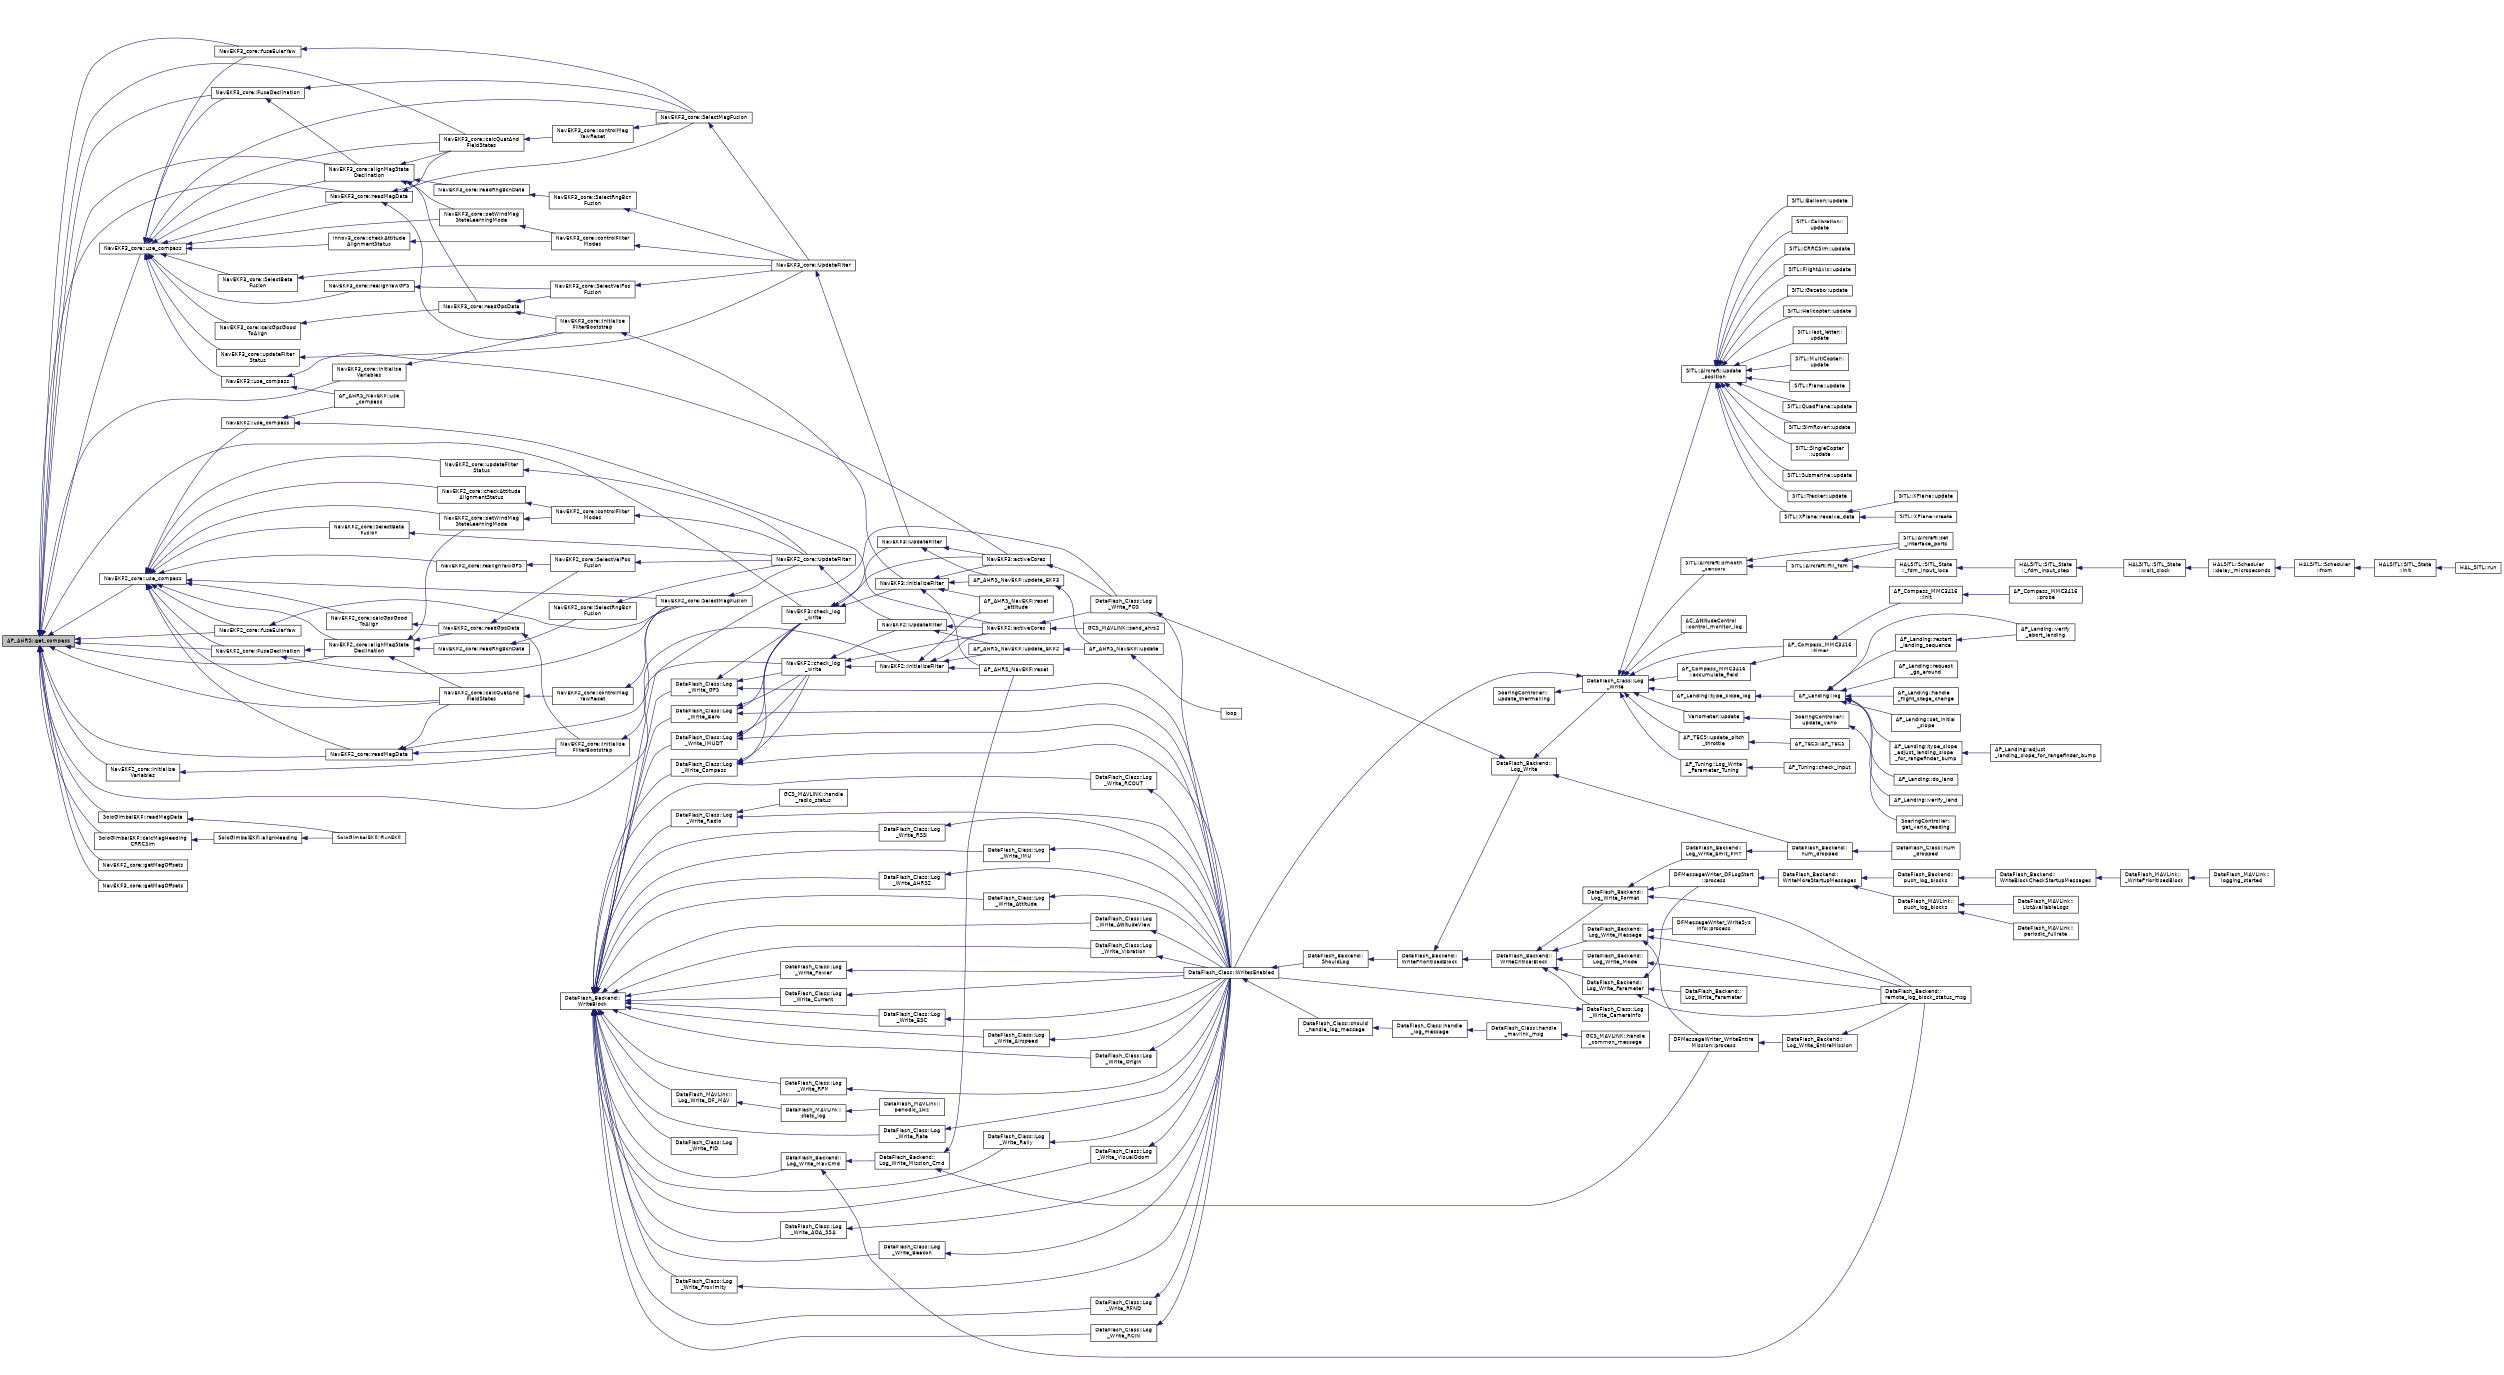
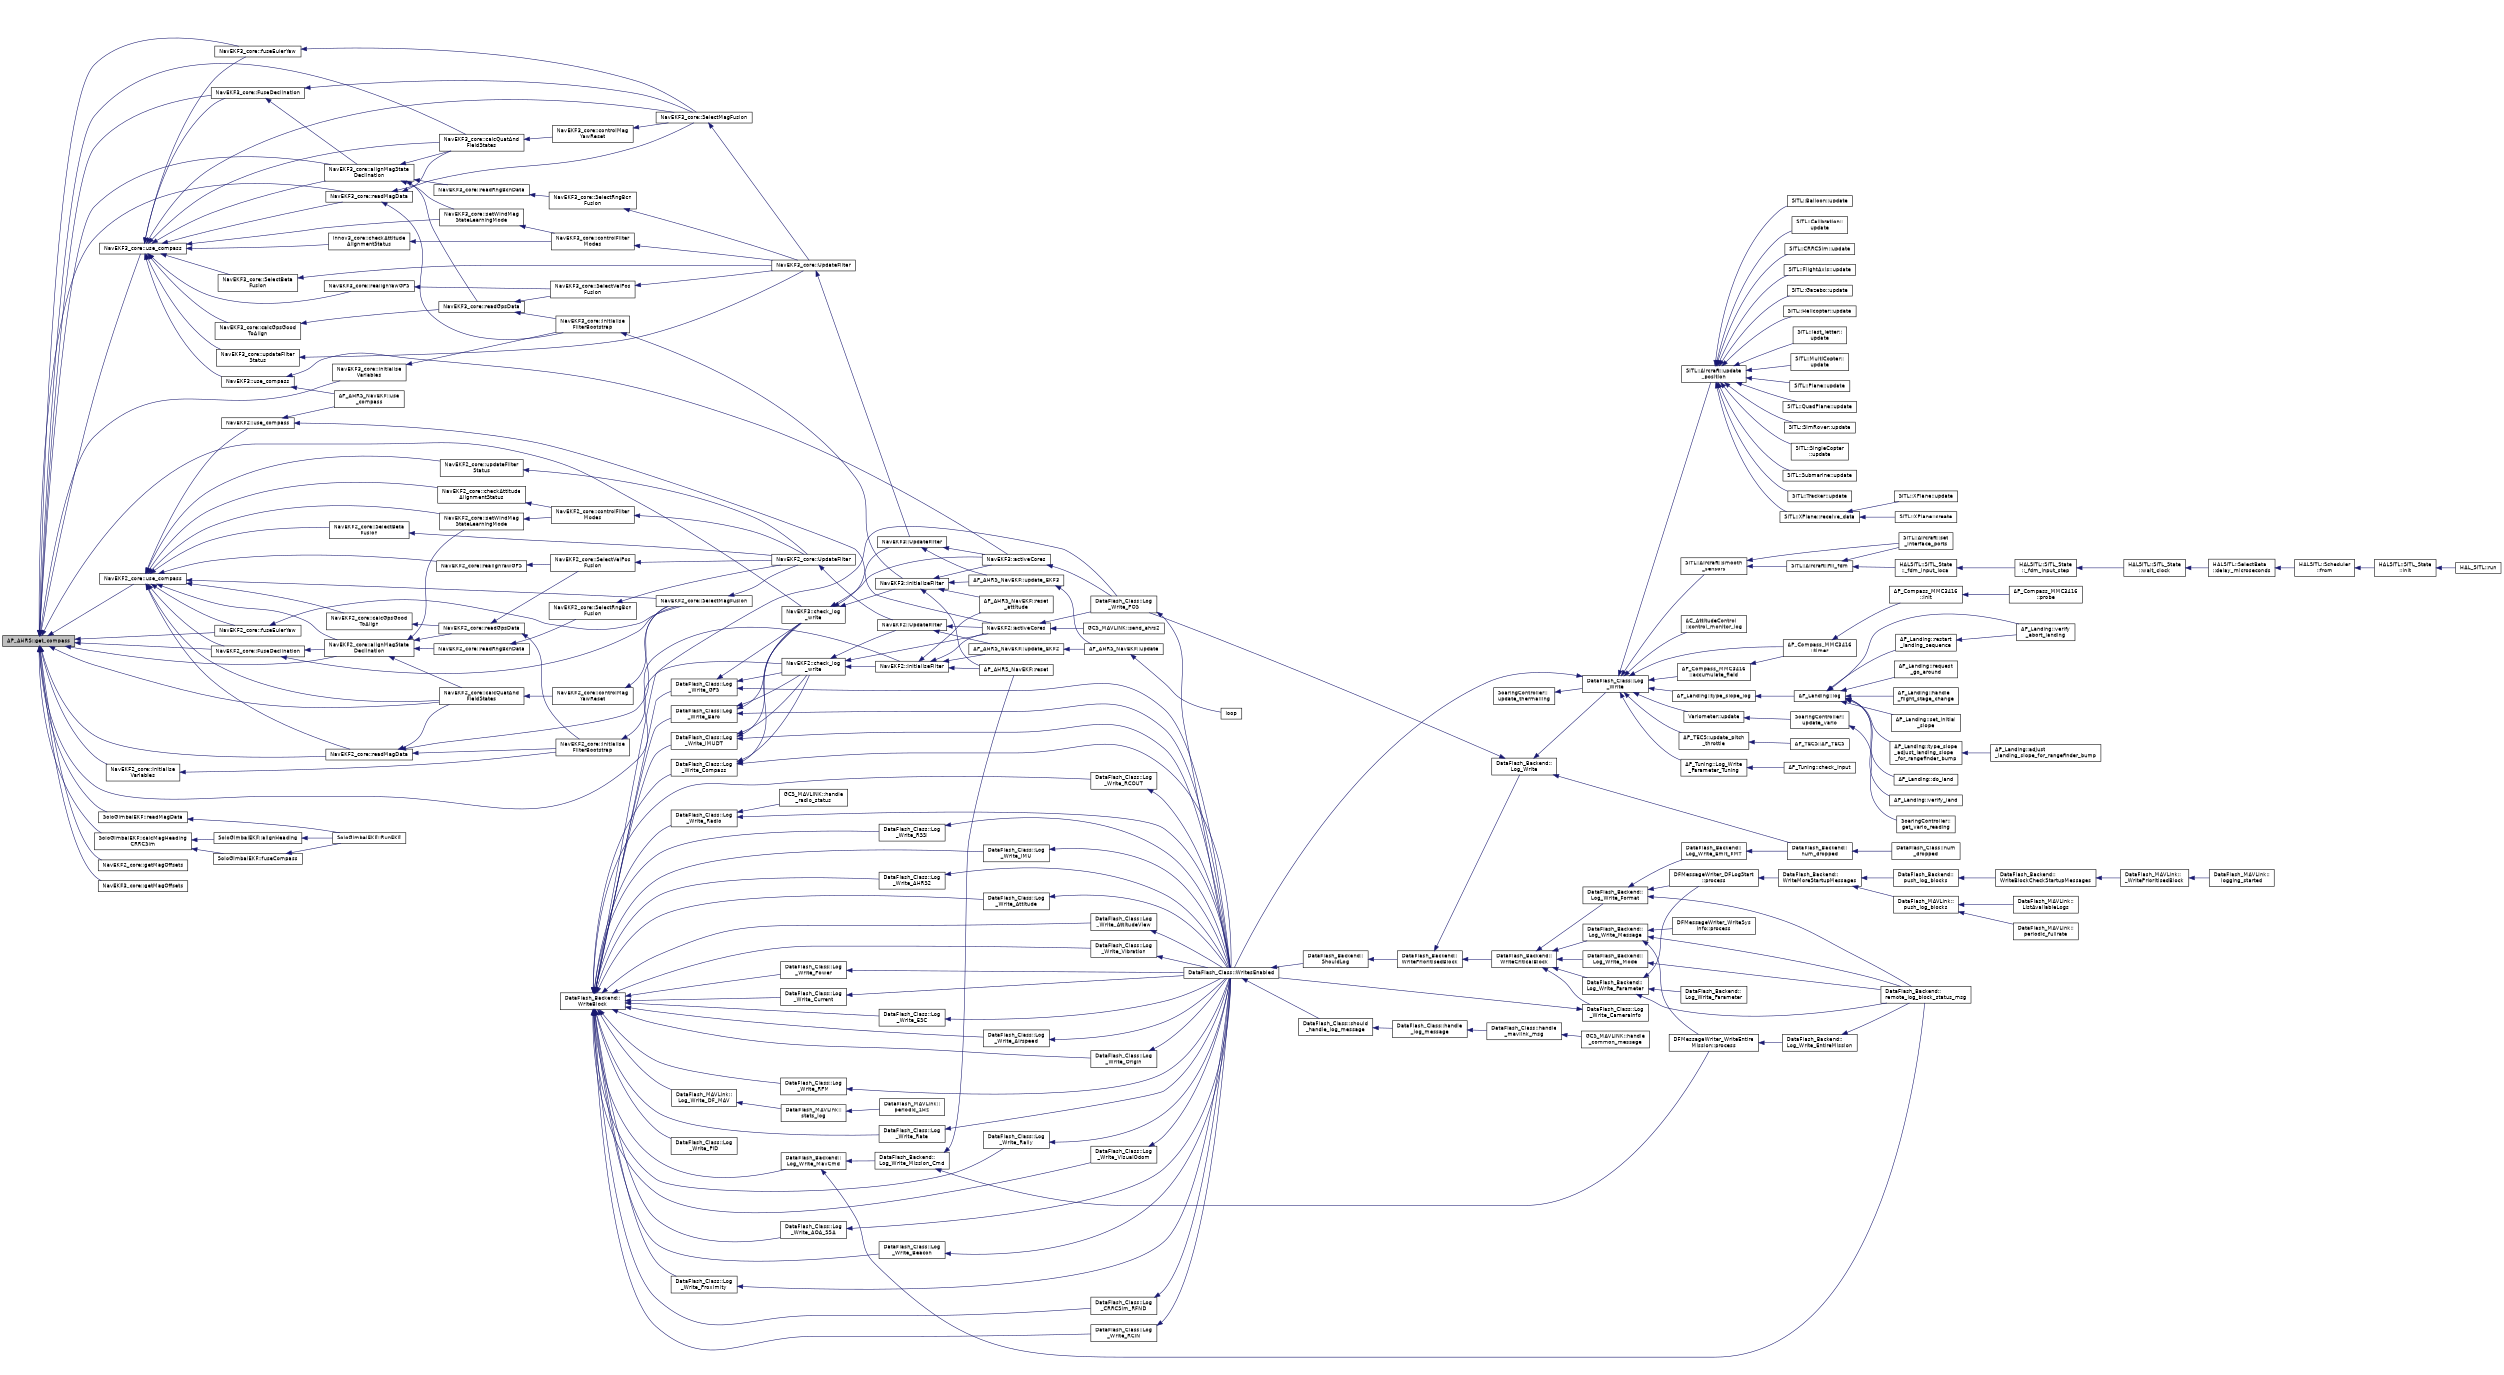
(2242, 568) -> (2242, 568)
none -> (258, 859)
(1124, 1306) -> (1124, 1306)
